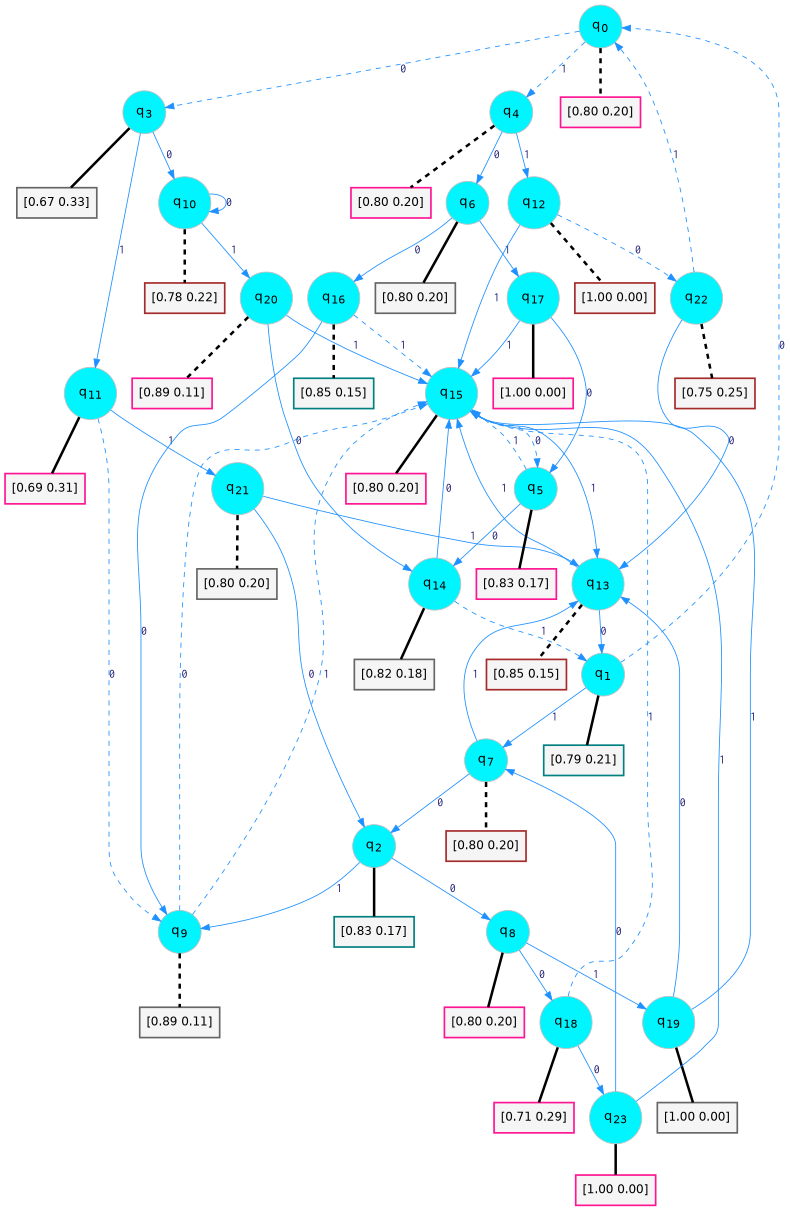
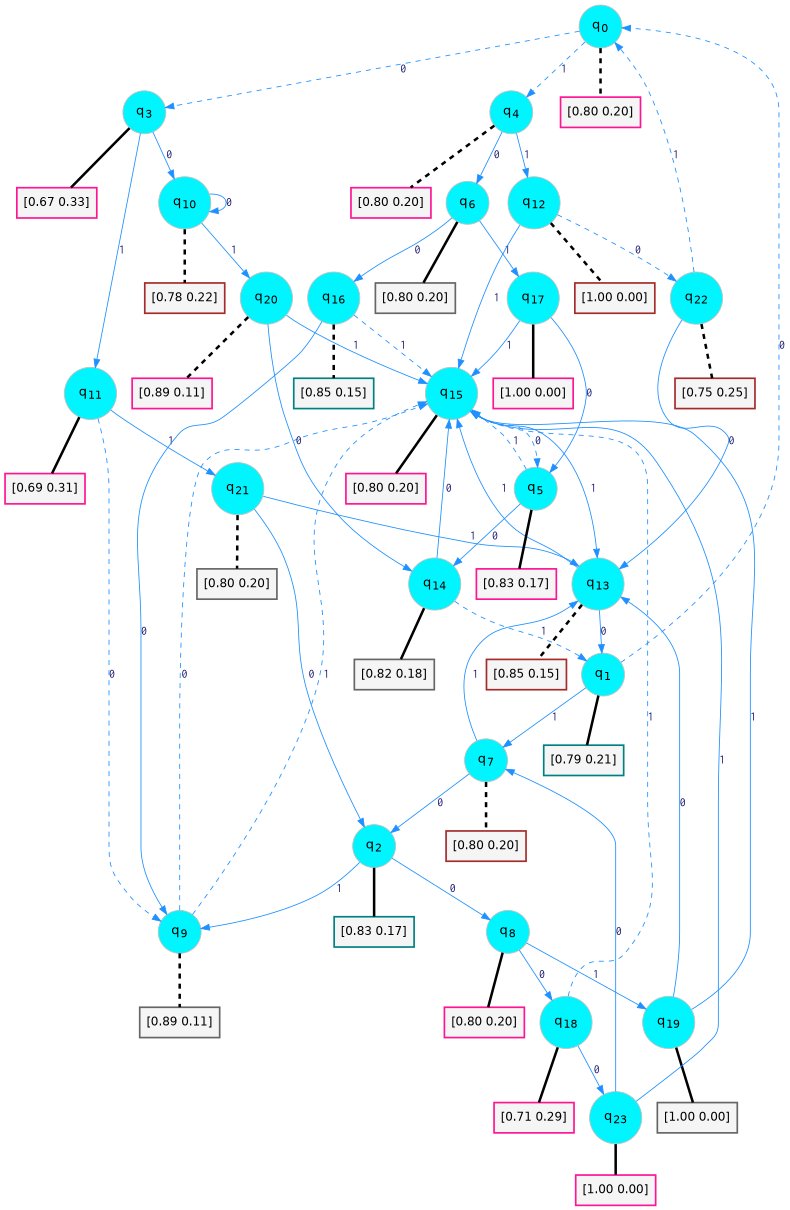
(57, 203) -> (57, 203)
